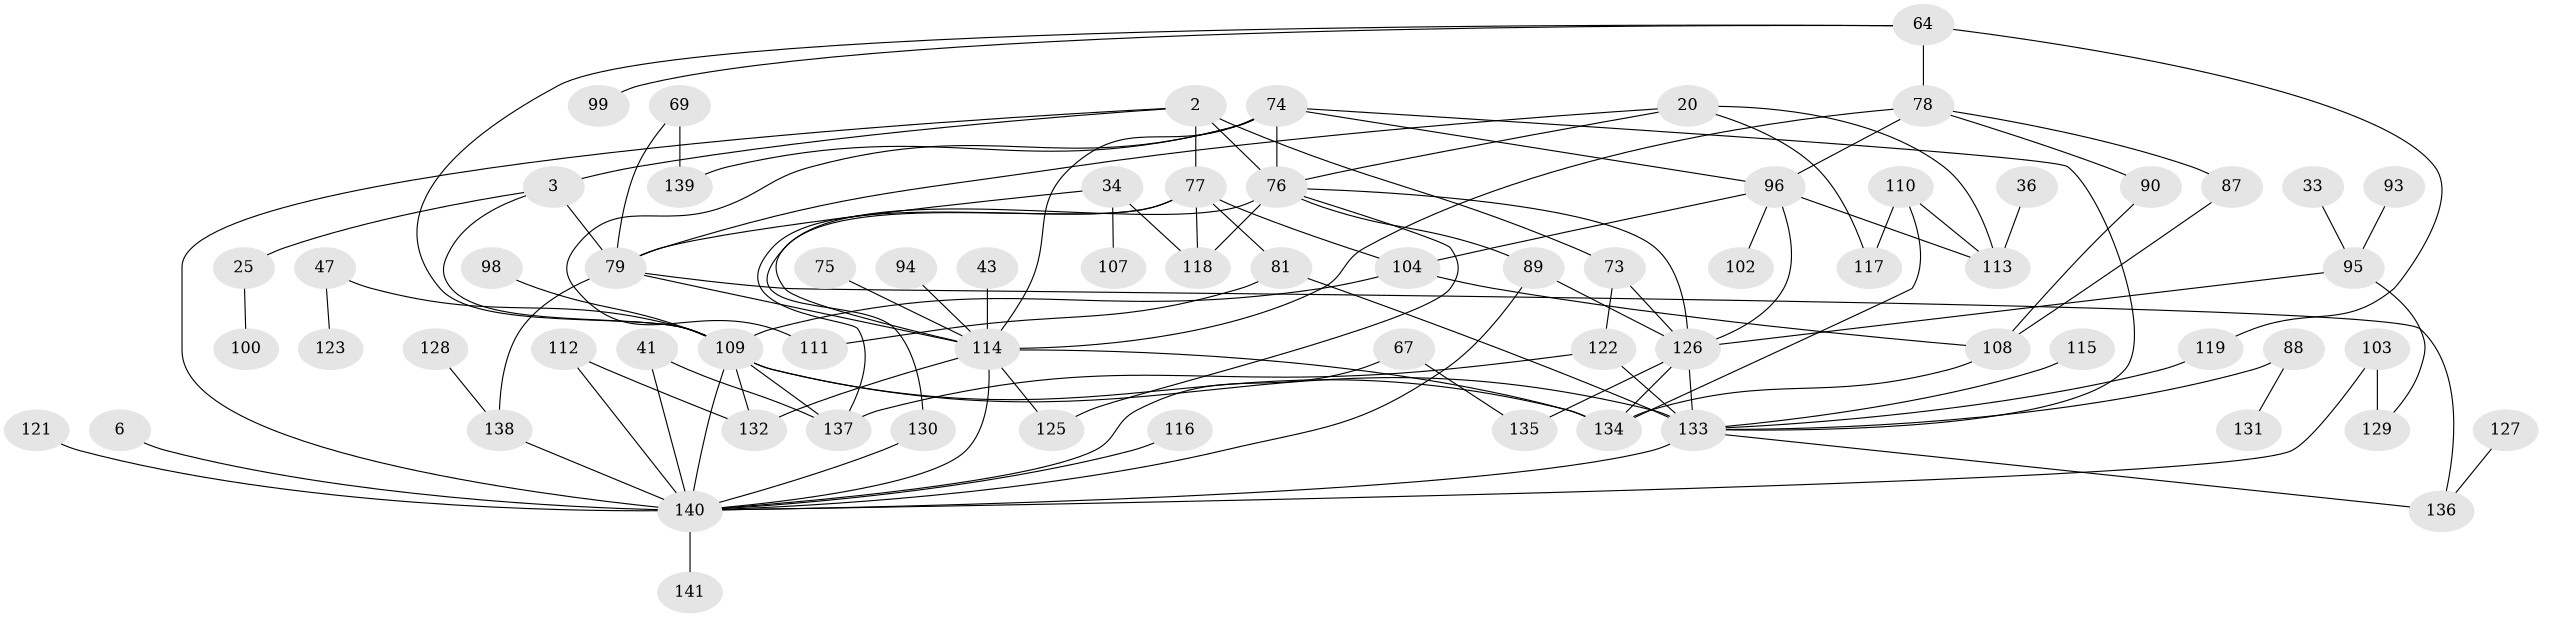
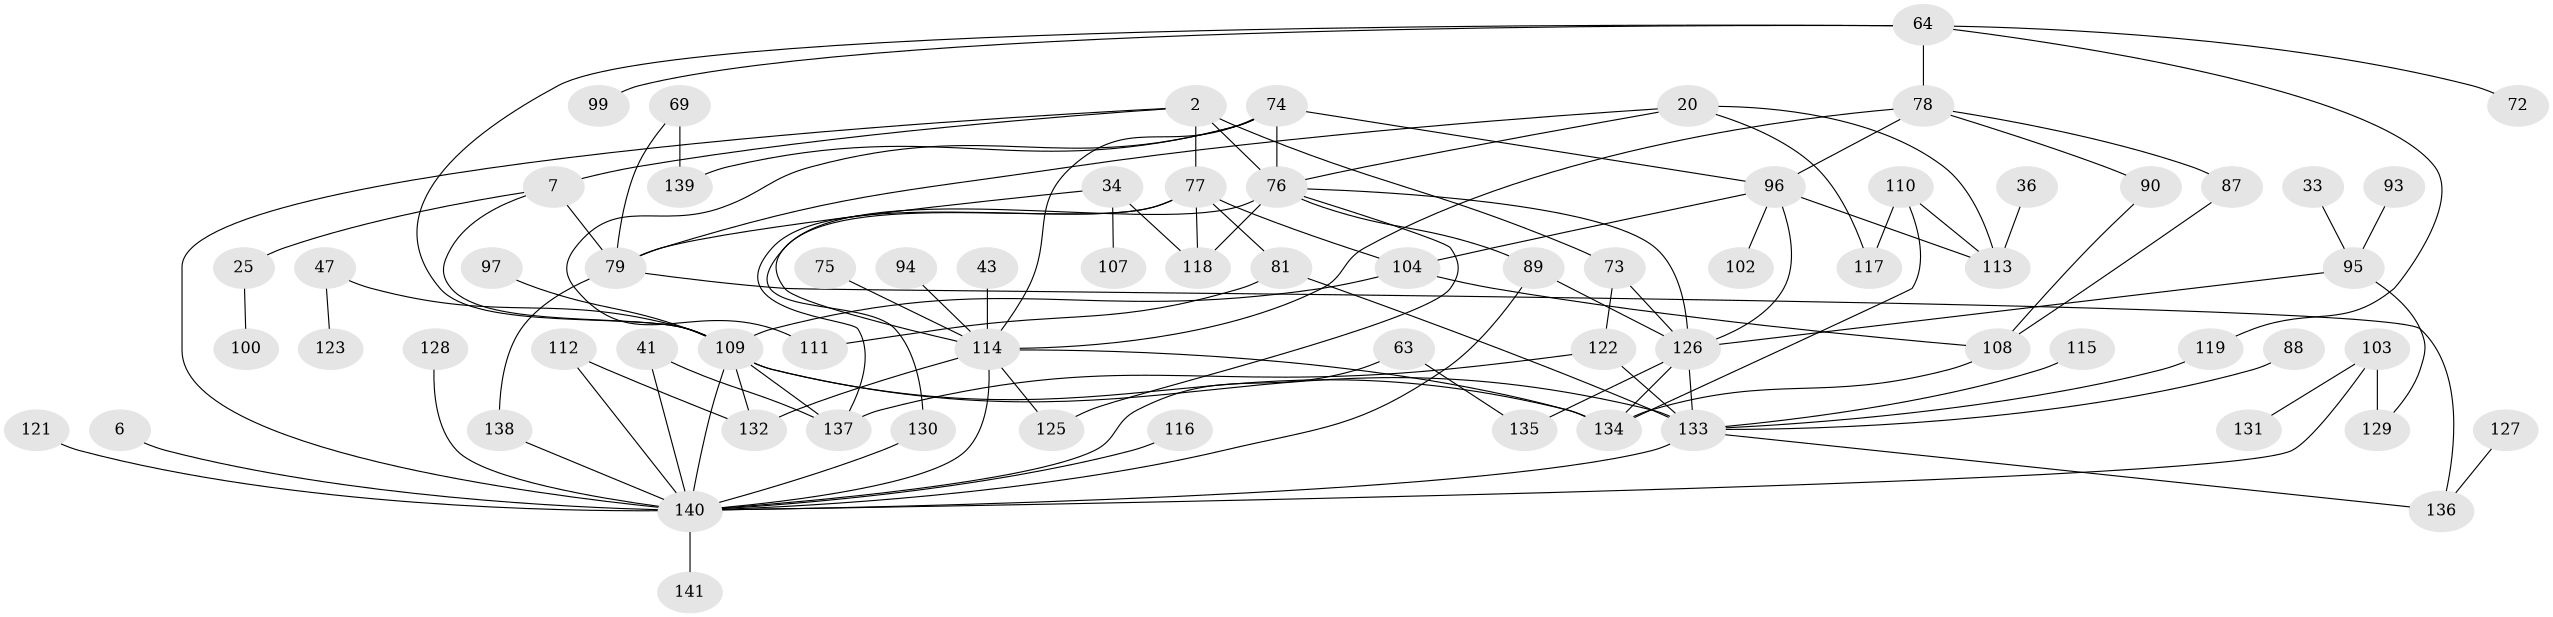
none -> (2518, 106)
(2002, 158) -> none
(554, 187) -> (554, 187)
(492, 268) -> (492, 268)
(762, 300) -> none
(1404, 349) -> (1404, 349)
(468, 390) -> (513, 477)
(2271, 390) -> (2313, 390)
